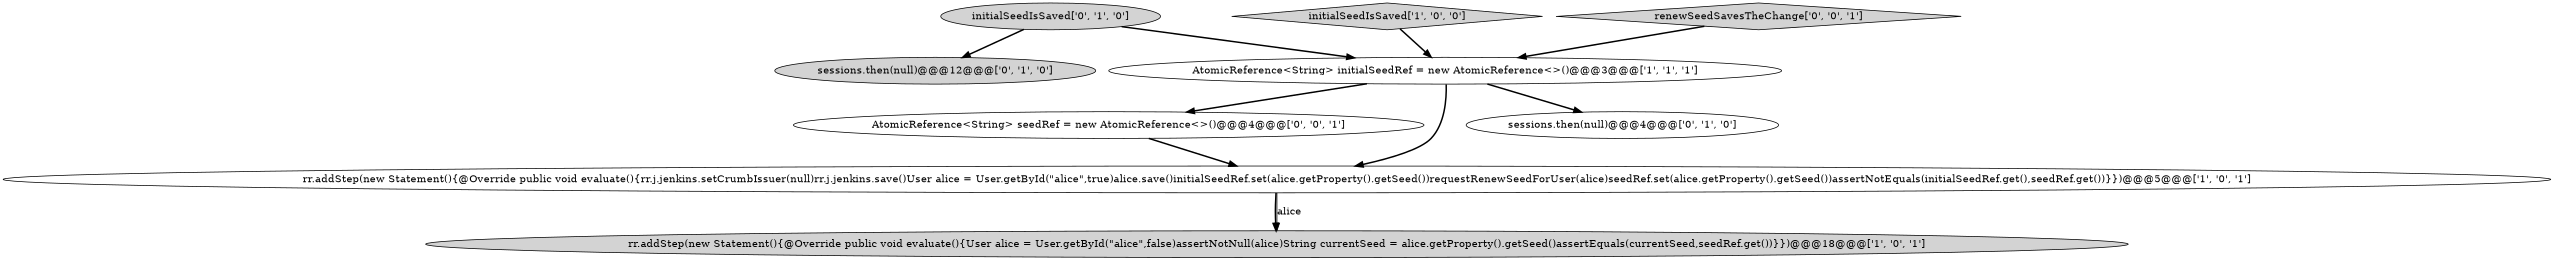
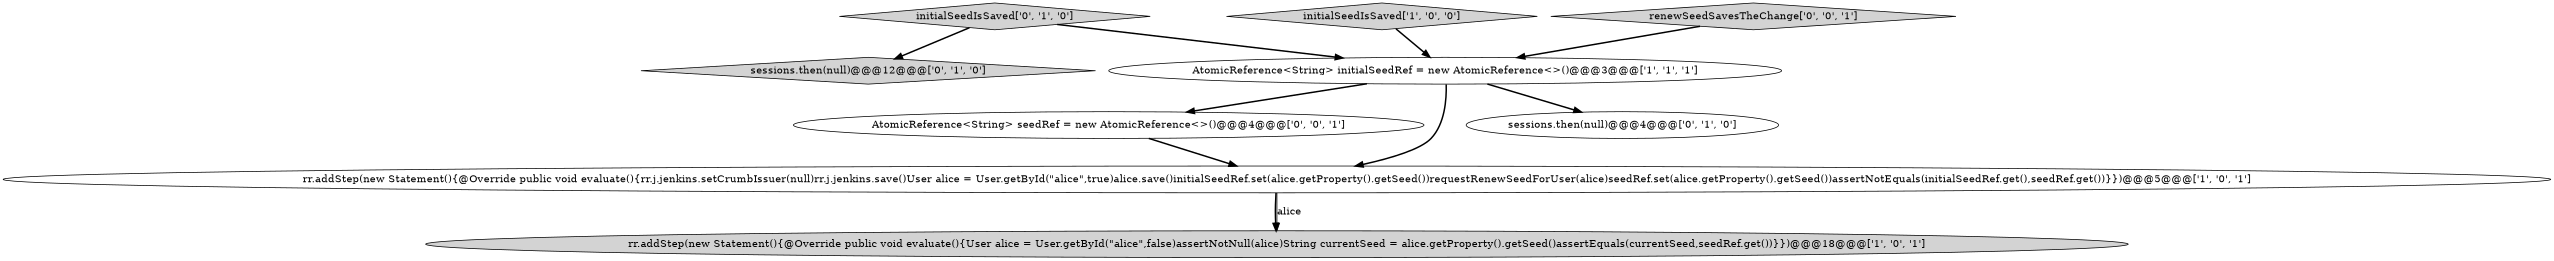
(1051, 16) -> (995, 16)
(935, 71) -> (868, 71)
